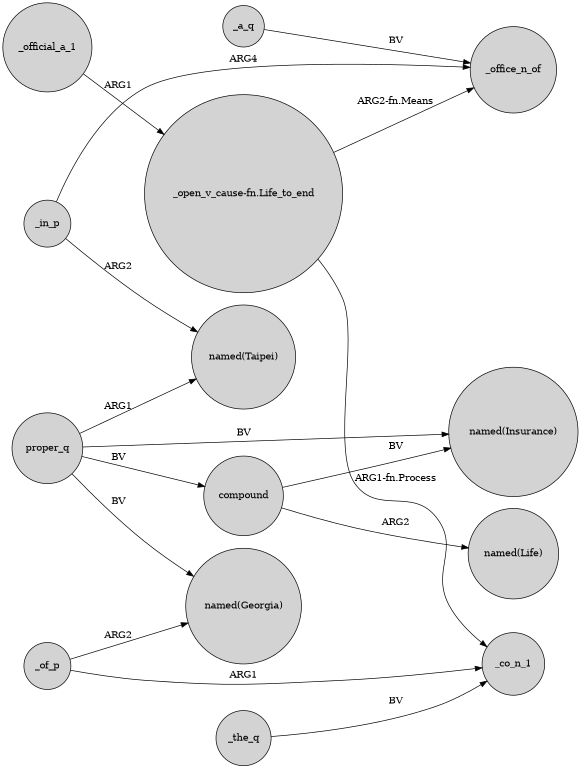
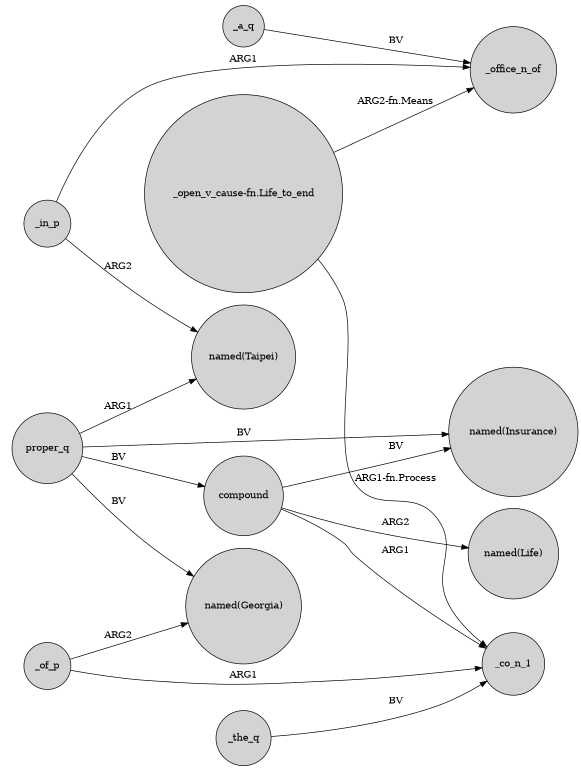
(47, 47) -> none
(244, 59) -> (244, 59)
none -> (380, 576)
